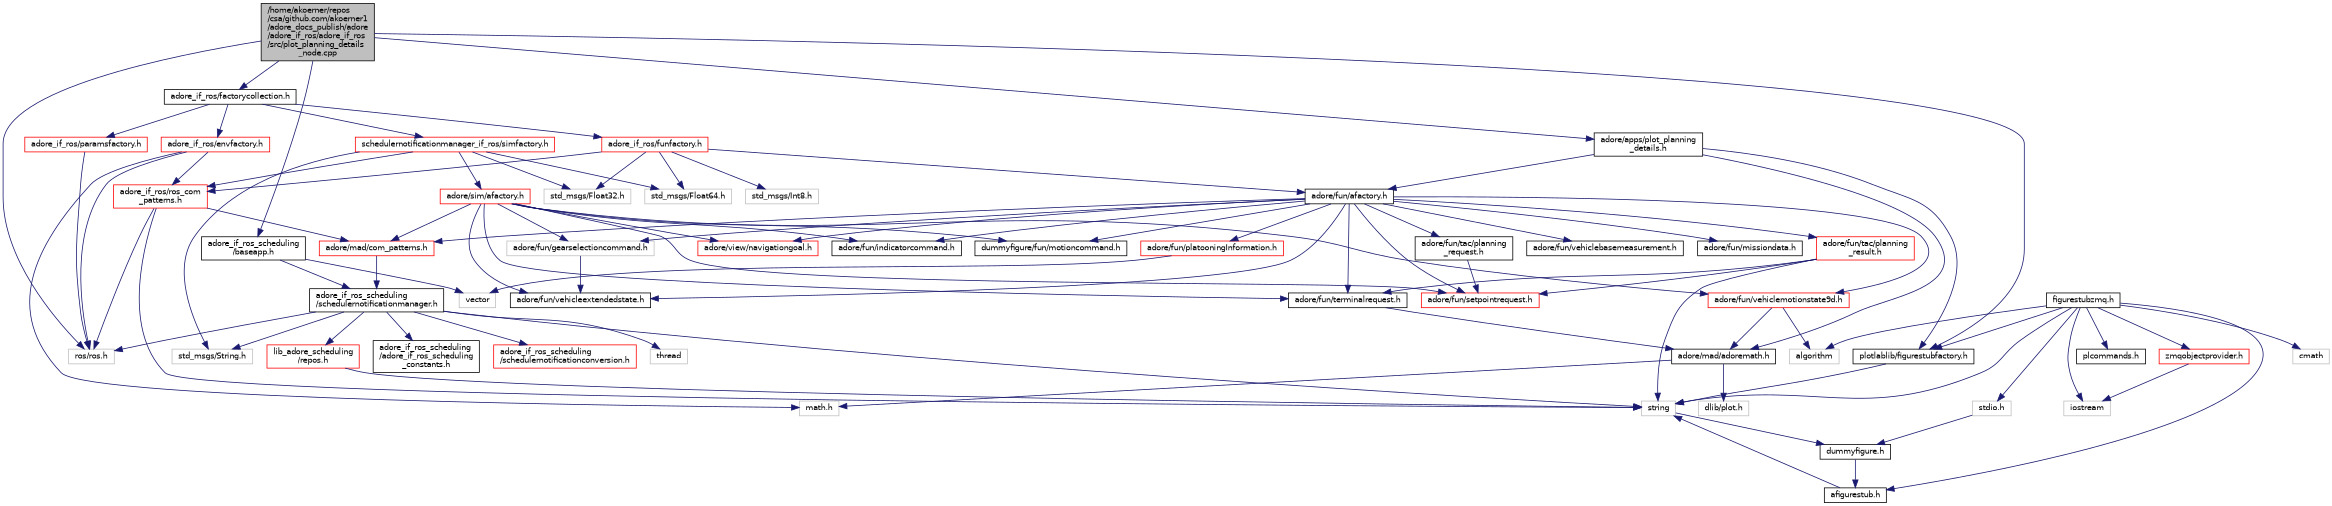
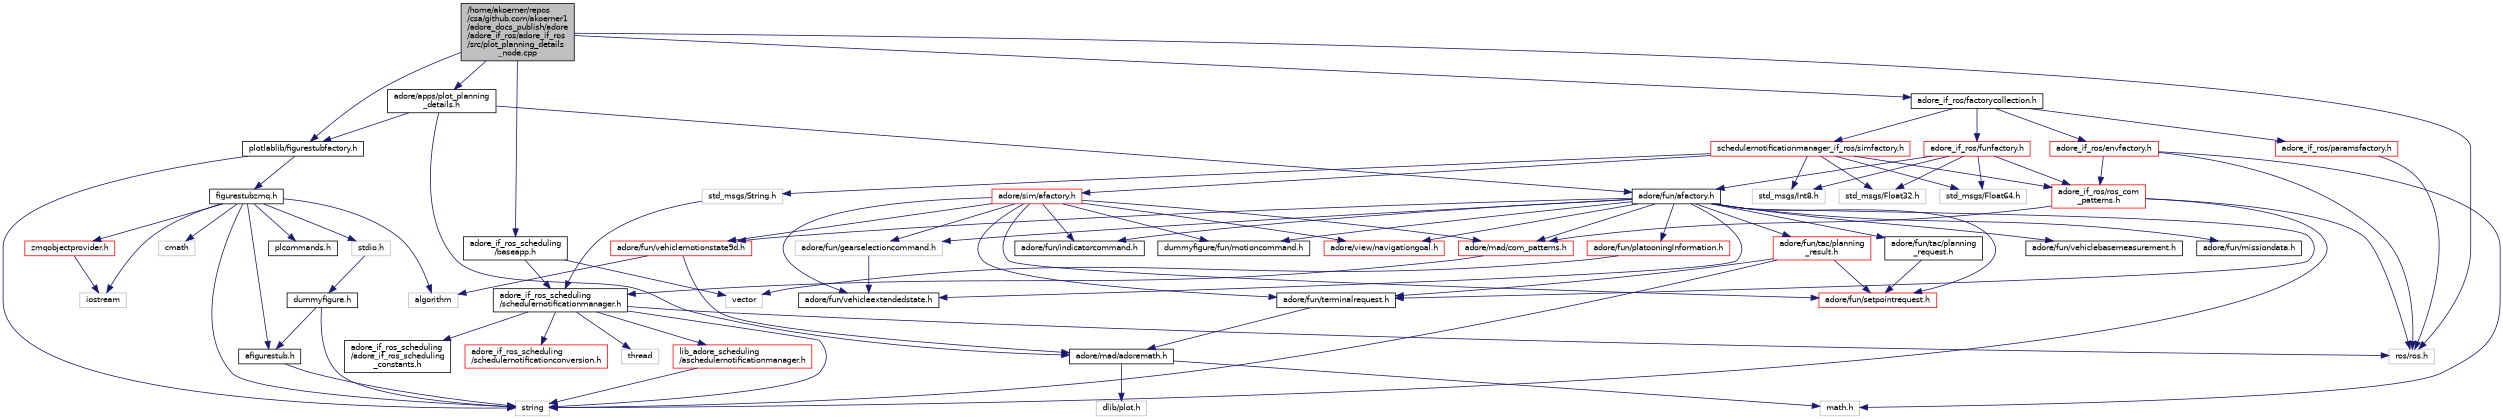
none -> (1801, 169)
(2002, 327) -> (278, 170)
(292, 329) -> (624, 224)
(313, 356) -> (742, 356)
(1746, 428) -> (341, 375)
